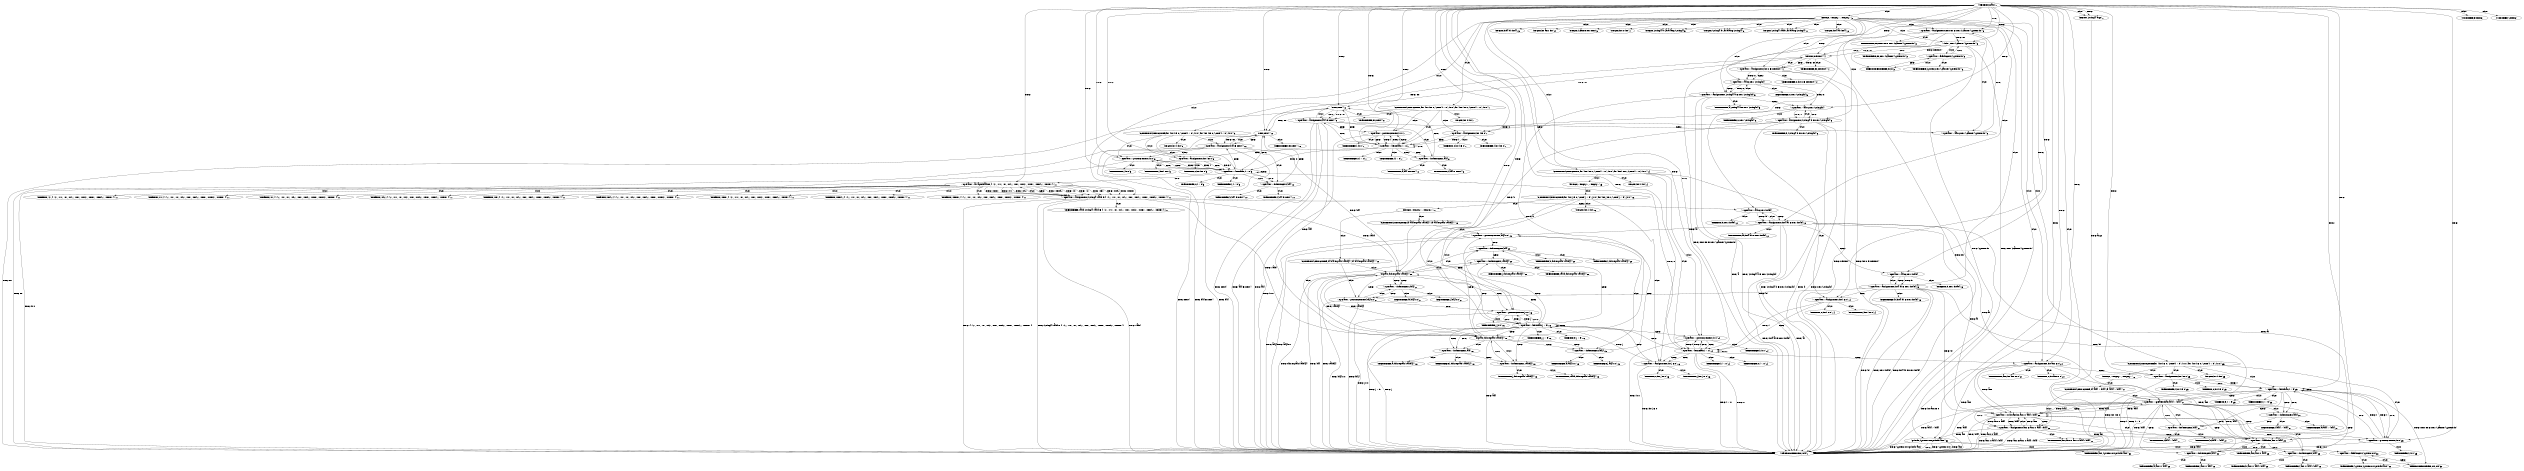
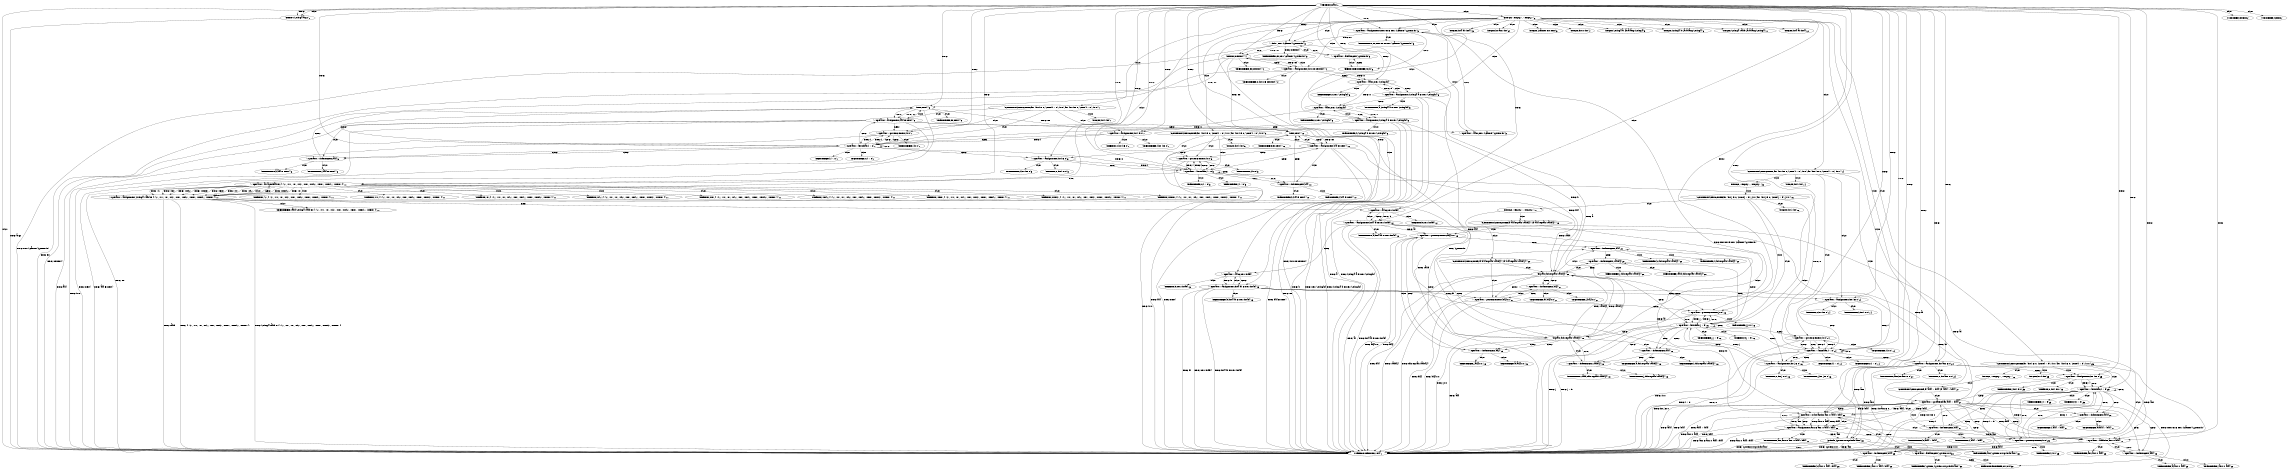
(1938, 69) -> none
